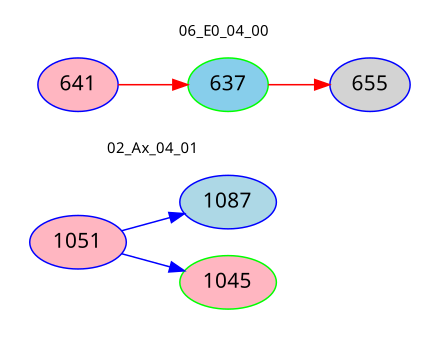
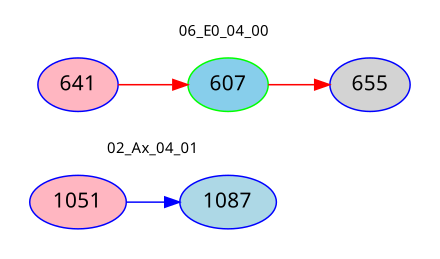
(228, 85) -> (228, 85)
(228, 282) -> none
